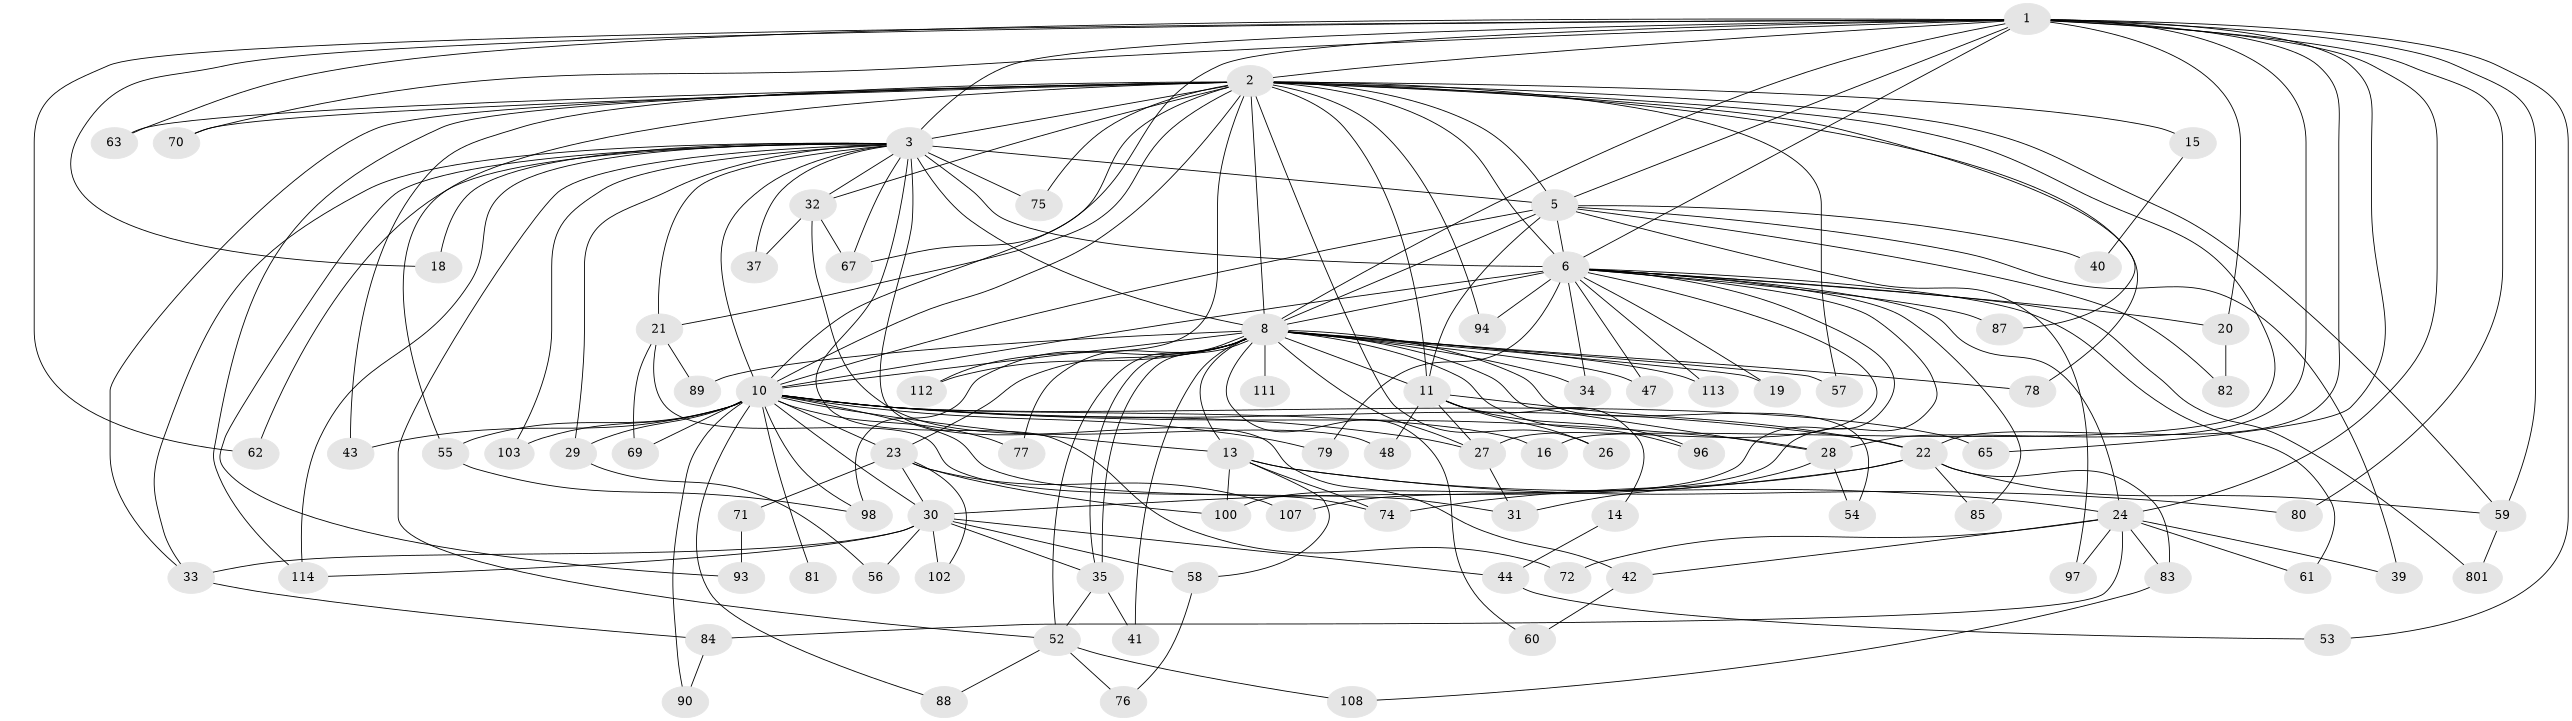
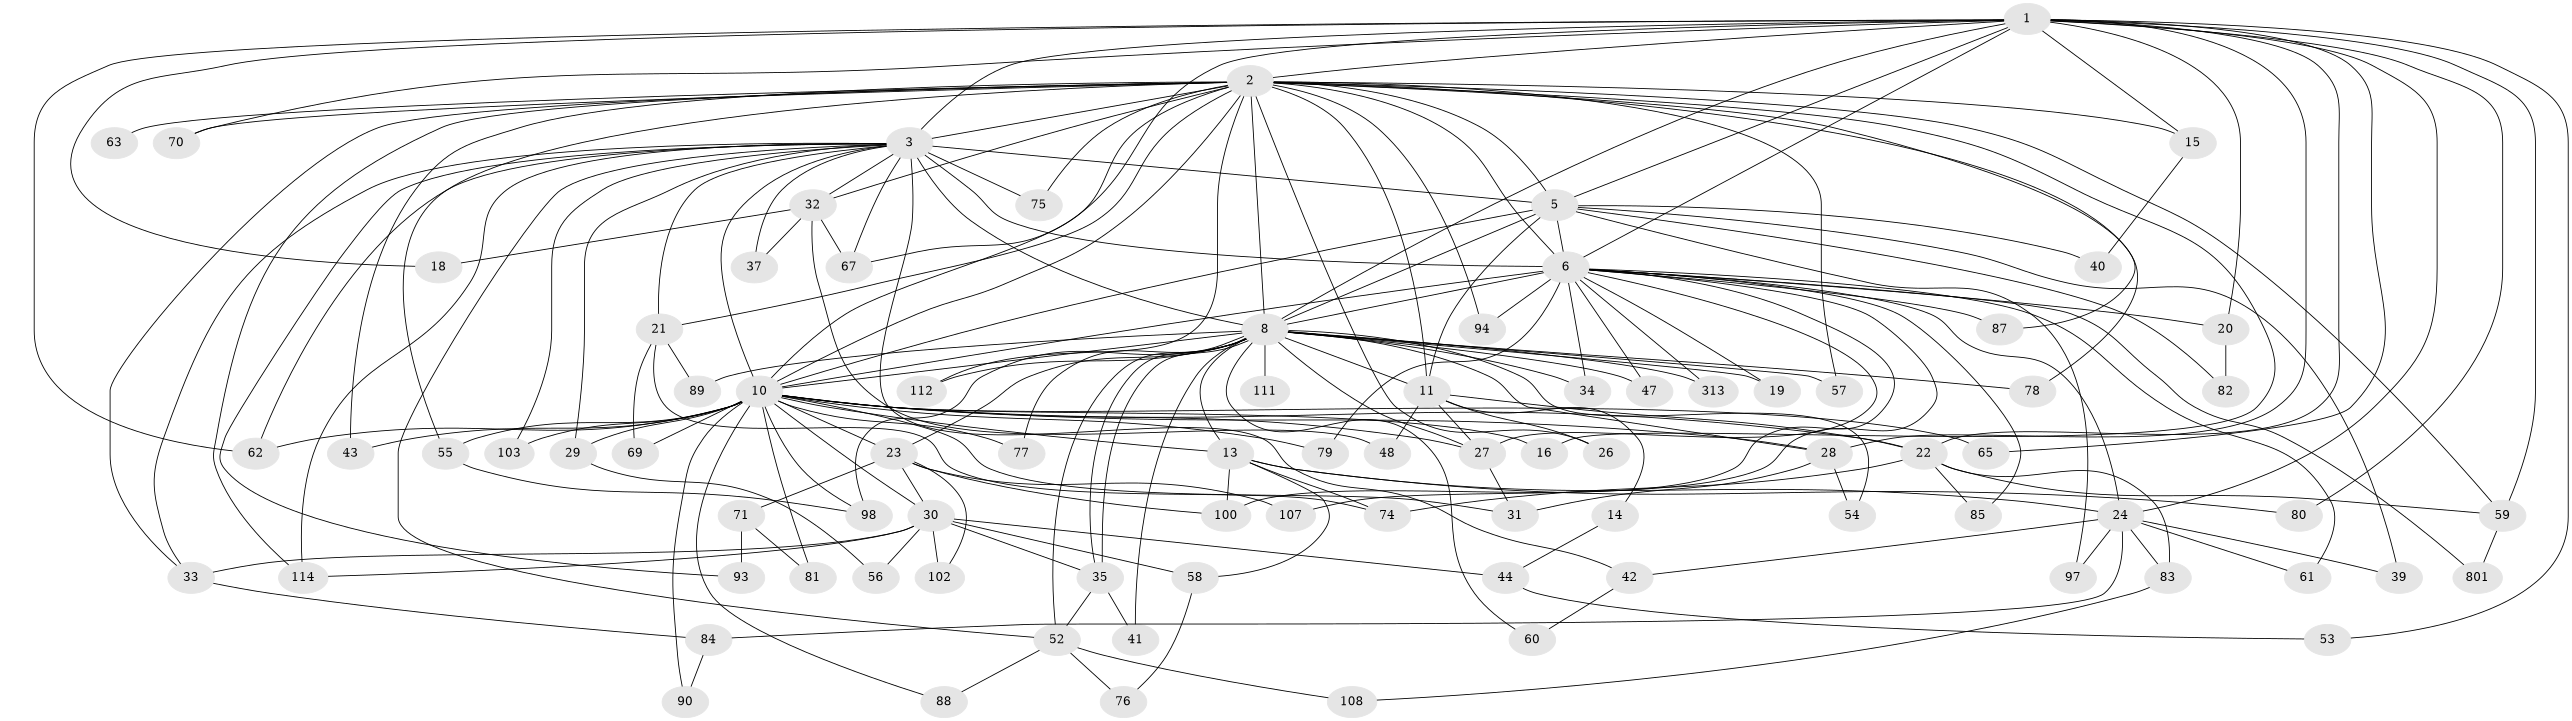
(1062, 26) -> (2110, 81)
(641, 151) -> (626, 236)
(1713, 392) -> (1713, 392)
none -> (428, 429)
(1701, 454) -> none
(1192, 500) -> none
none -> (771, 541)
(1568, 578) -> none
